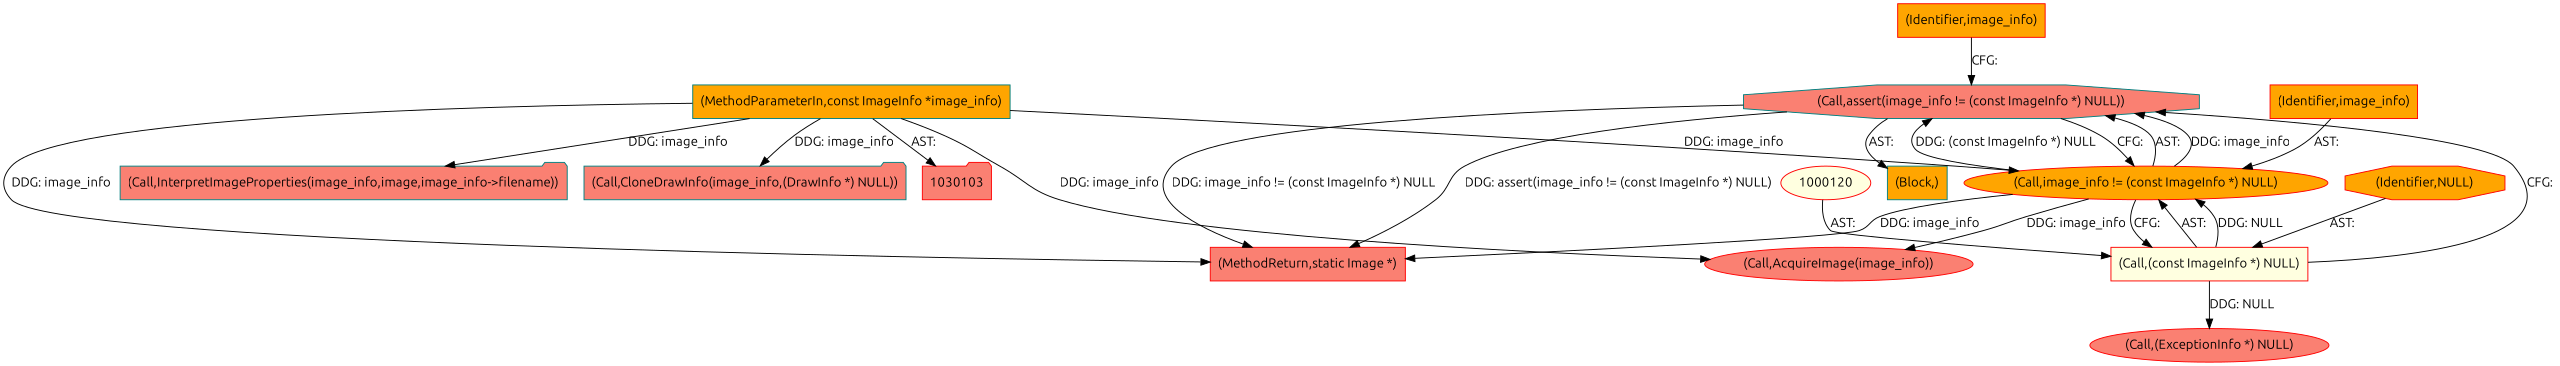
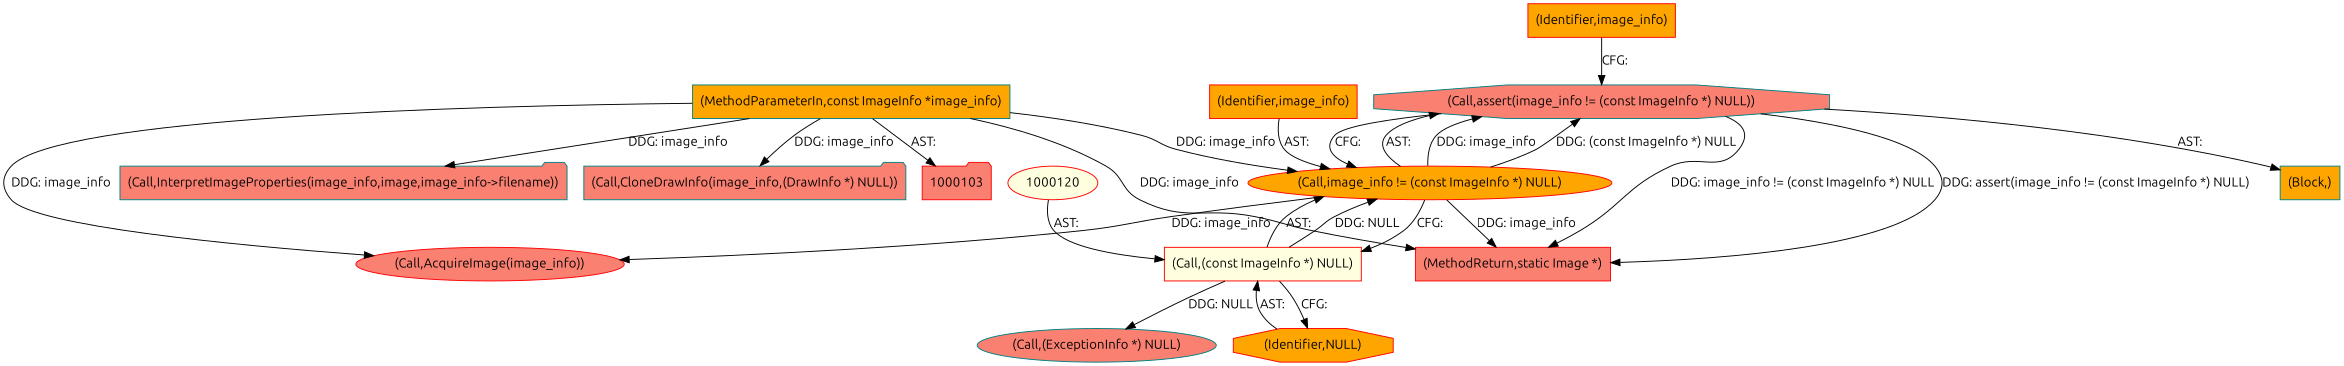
(2477, 150) -> (1294, 299)
(957, 183) -> (957, 183)
(2209, 345) -> (1097, 345)
